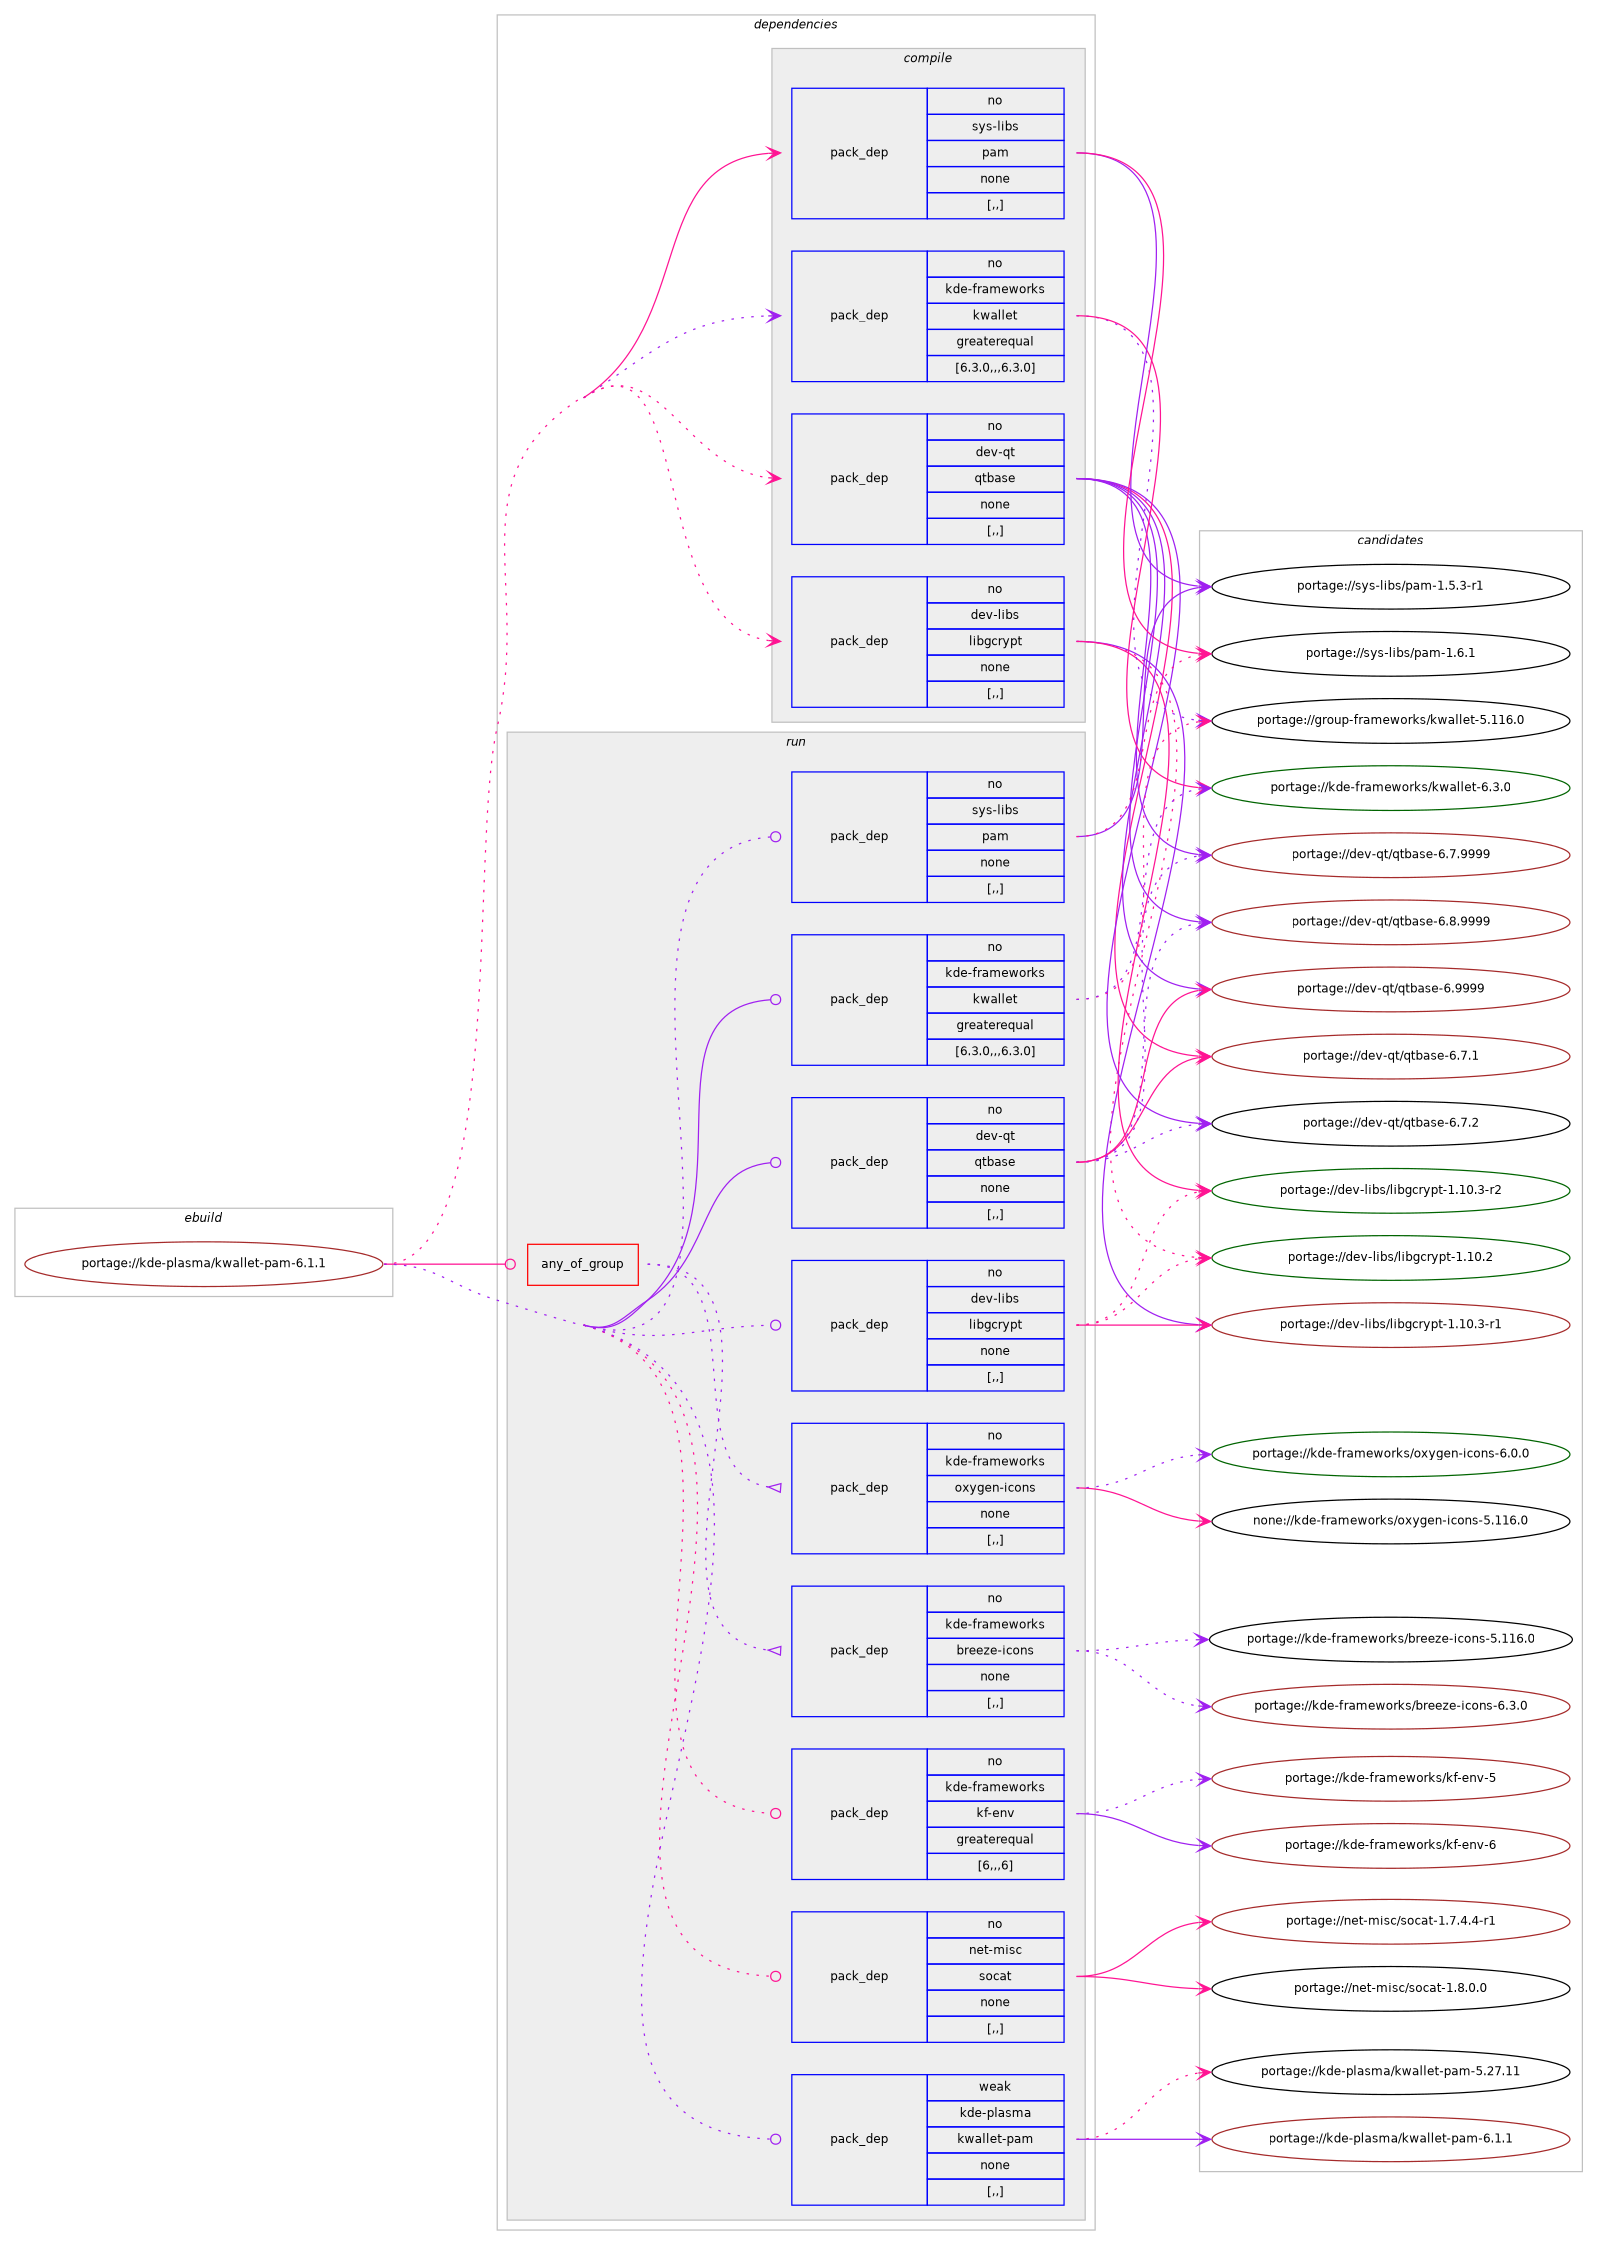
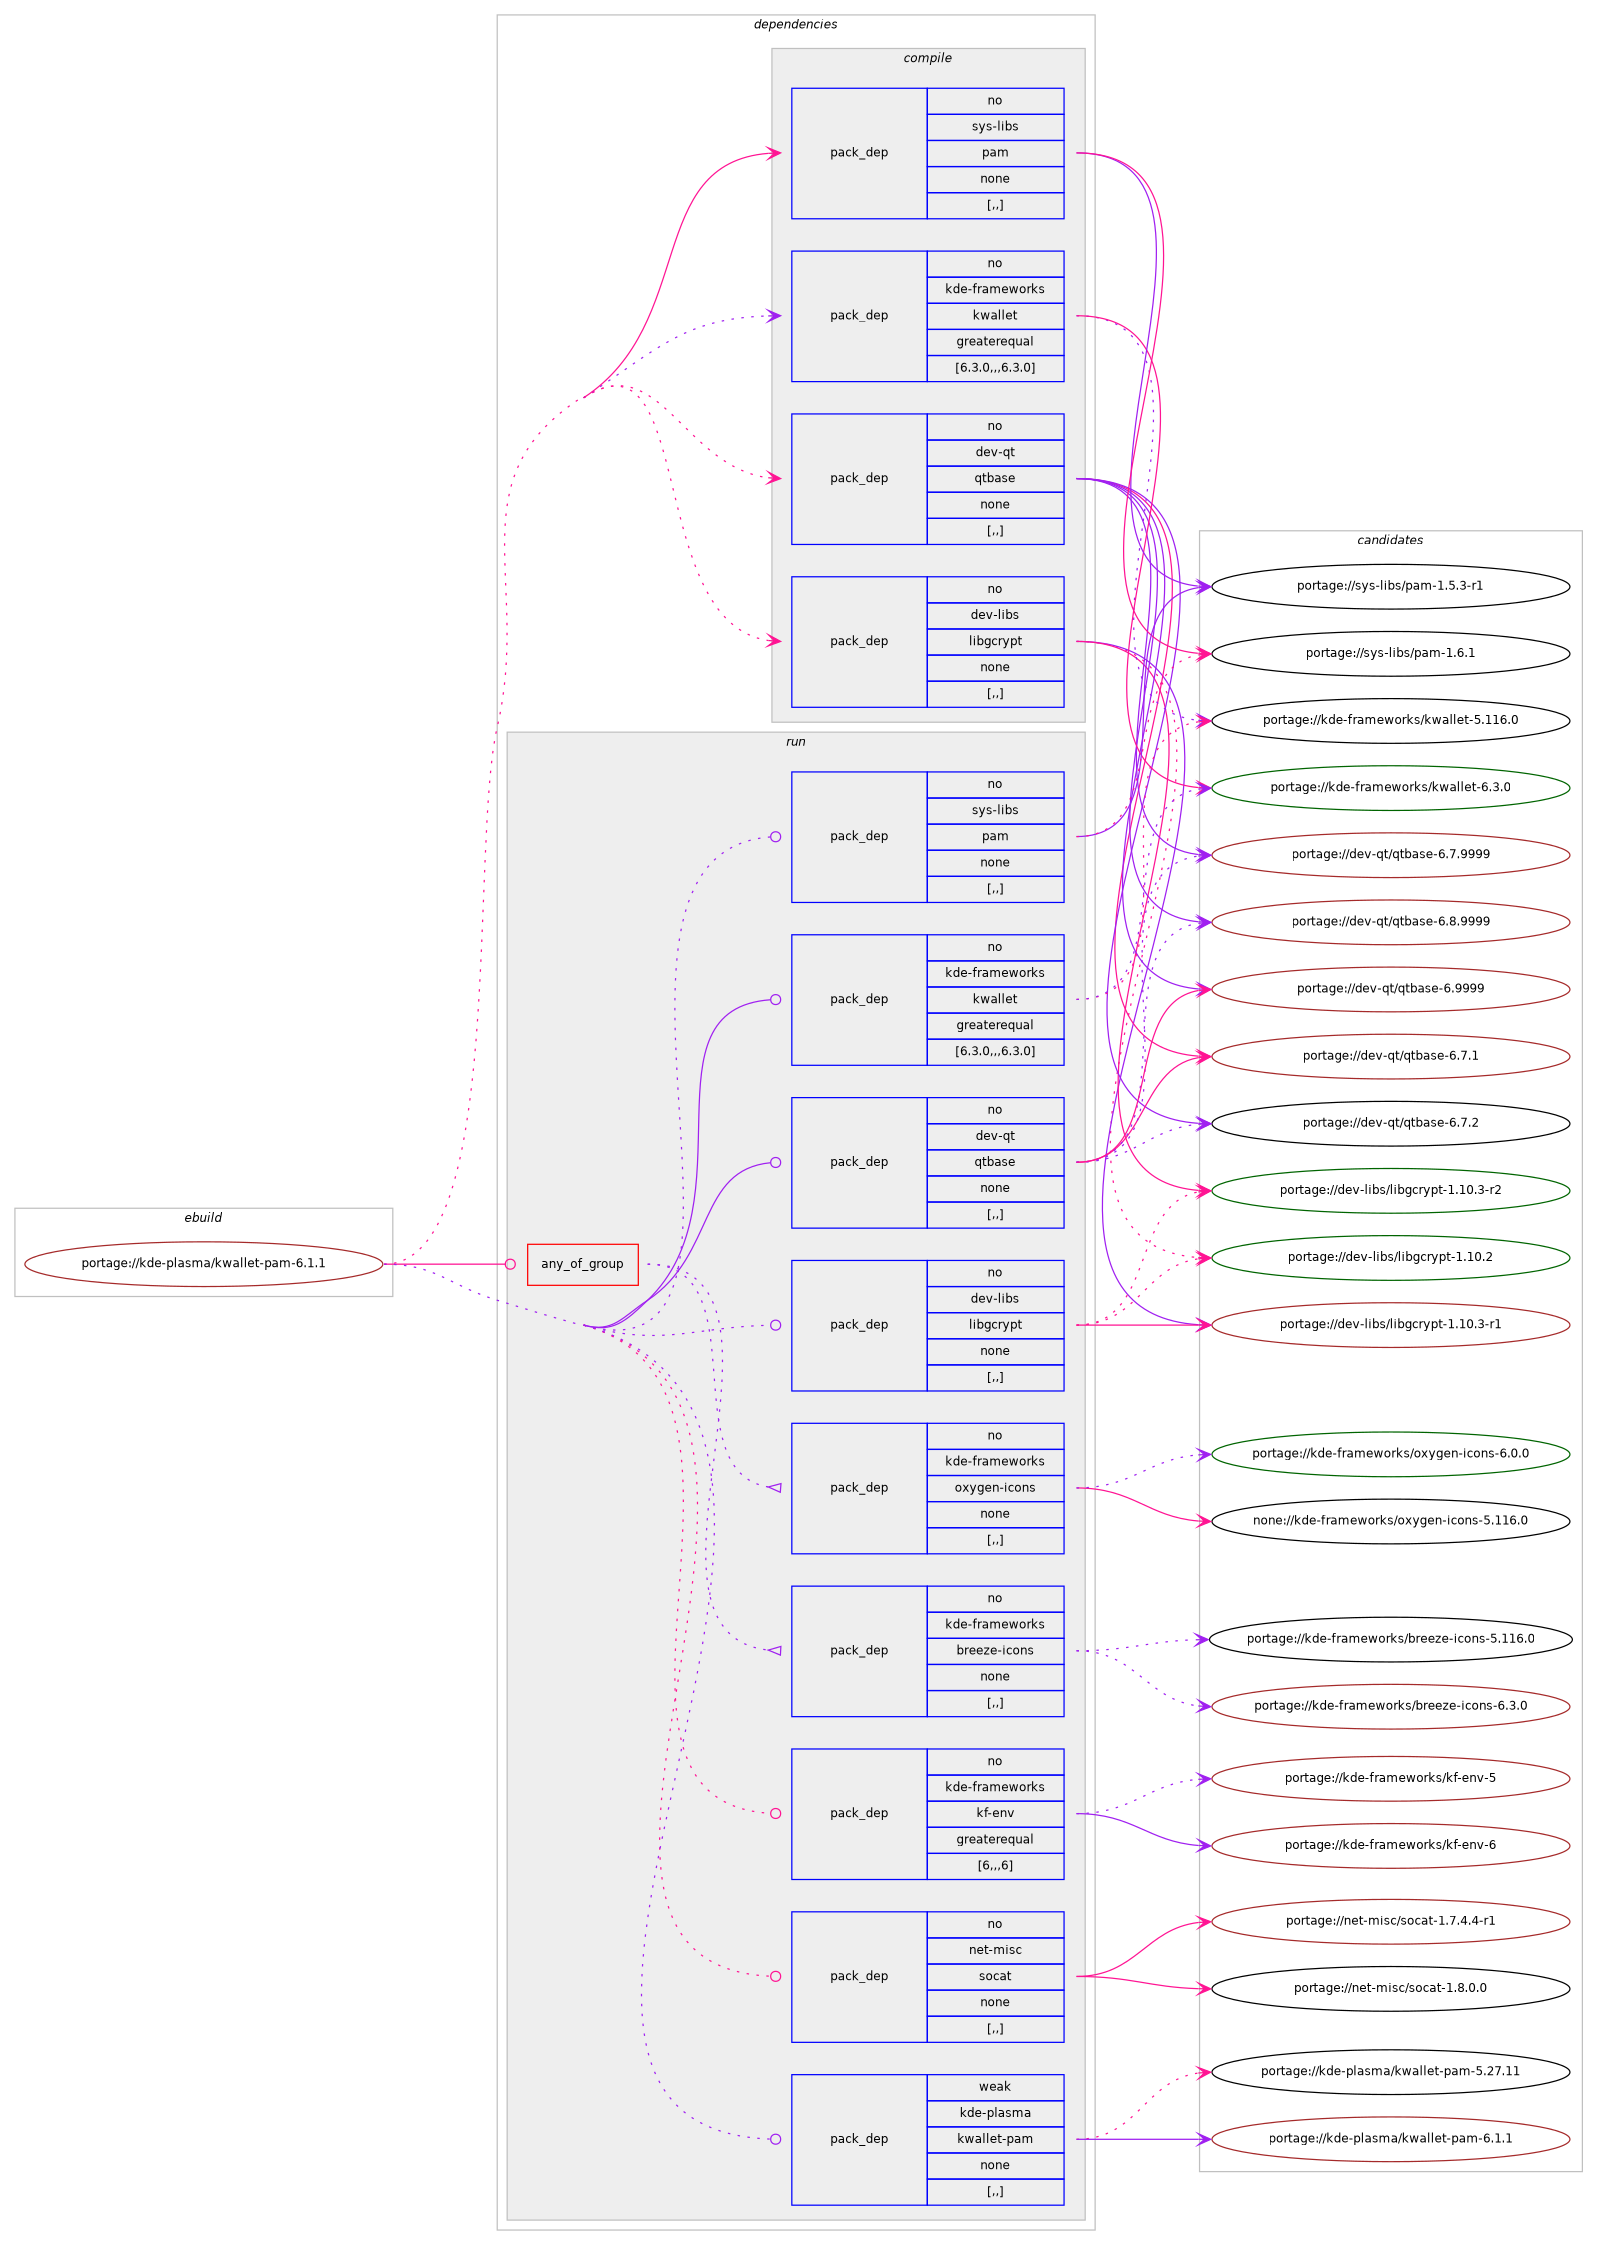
(1391, 721) -> (1391, 721)
